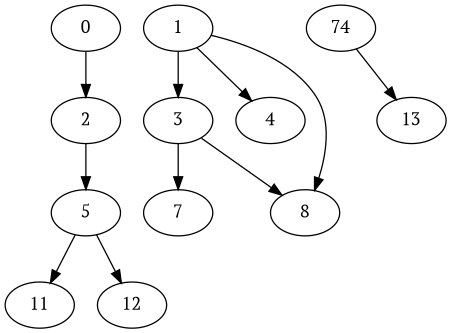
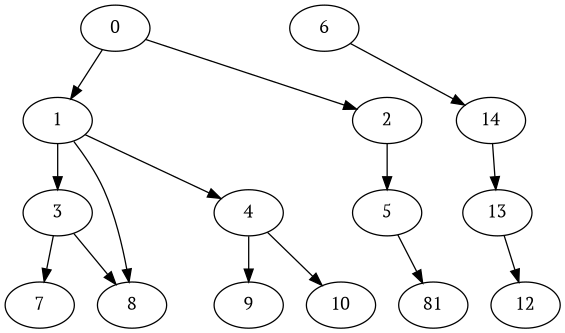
none -> (324, 28)
(341, 28) -> (491, 121)
none -> (90, 69)
(106, 253) -> (510, 253)
(40, 305) -> (433, 305)
none -> (249, 305)
none -> (341, 305)
